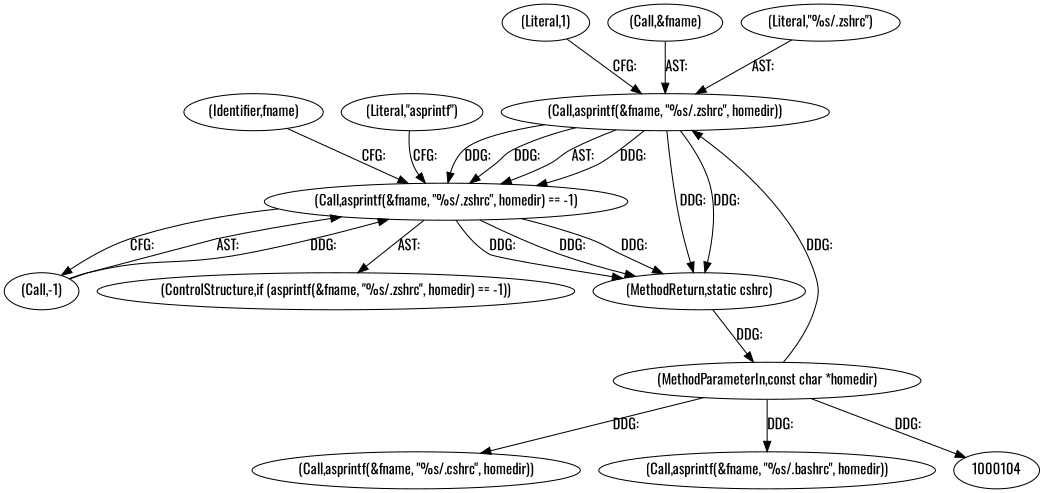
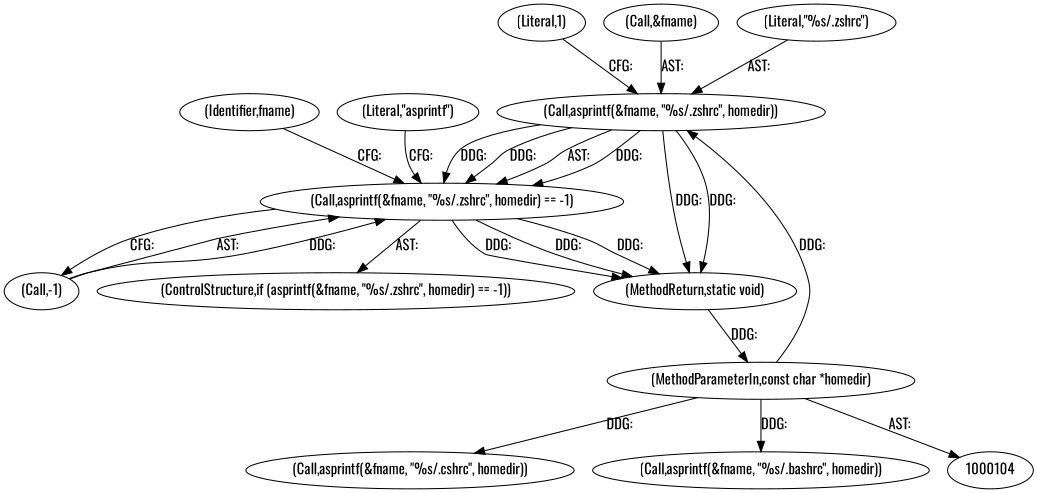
(699, 291) -> (695, 291)
(910, 426) -> (901, 426)
